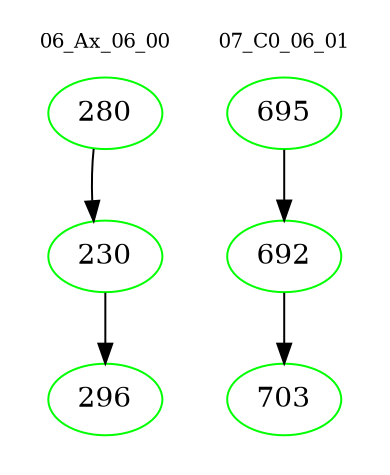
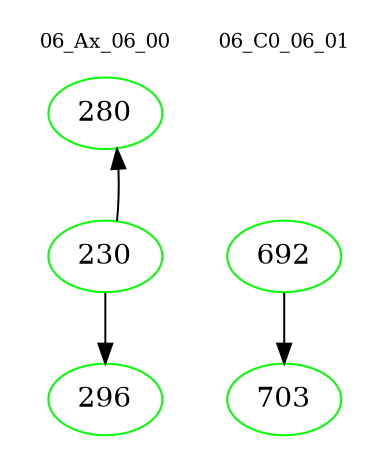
(284, 43) -> (284, 43)
(284, 113) -> none
(92, 175) -> (119, 195)
